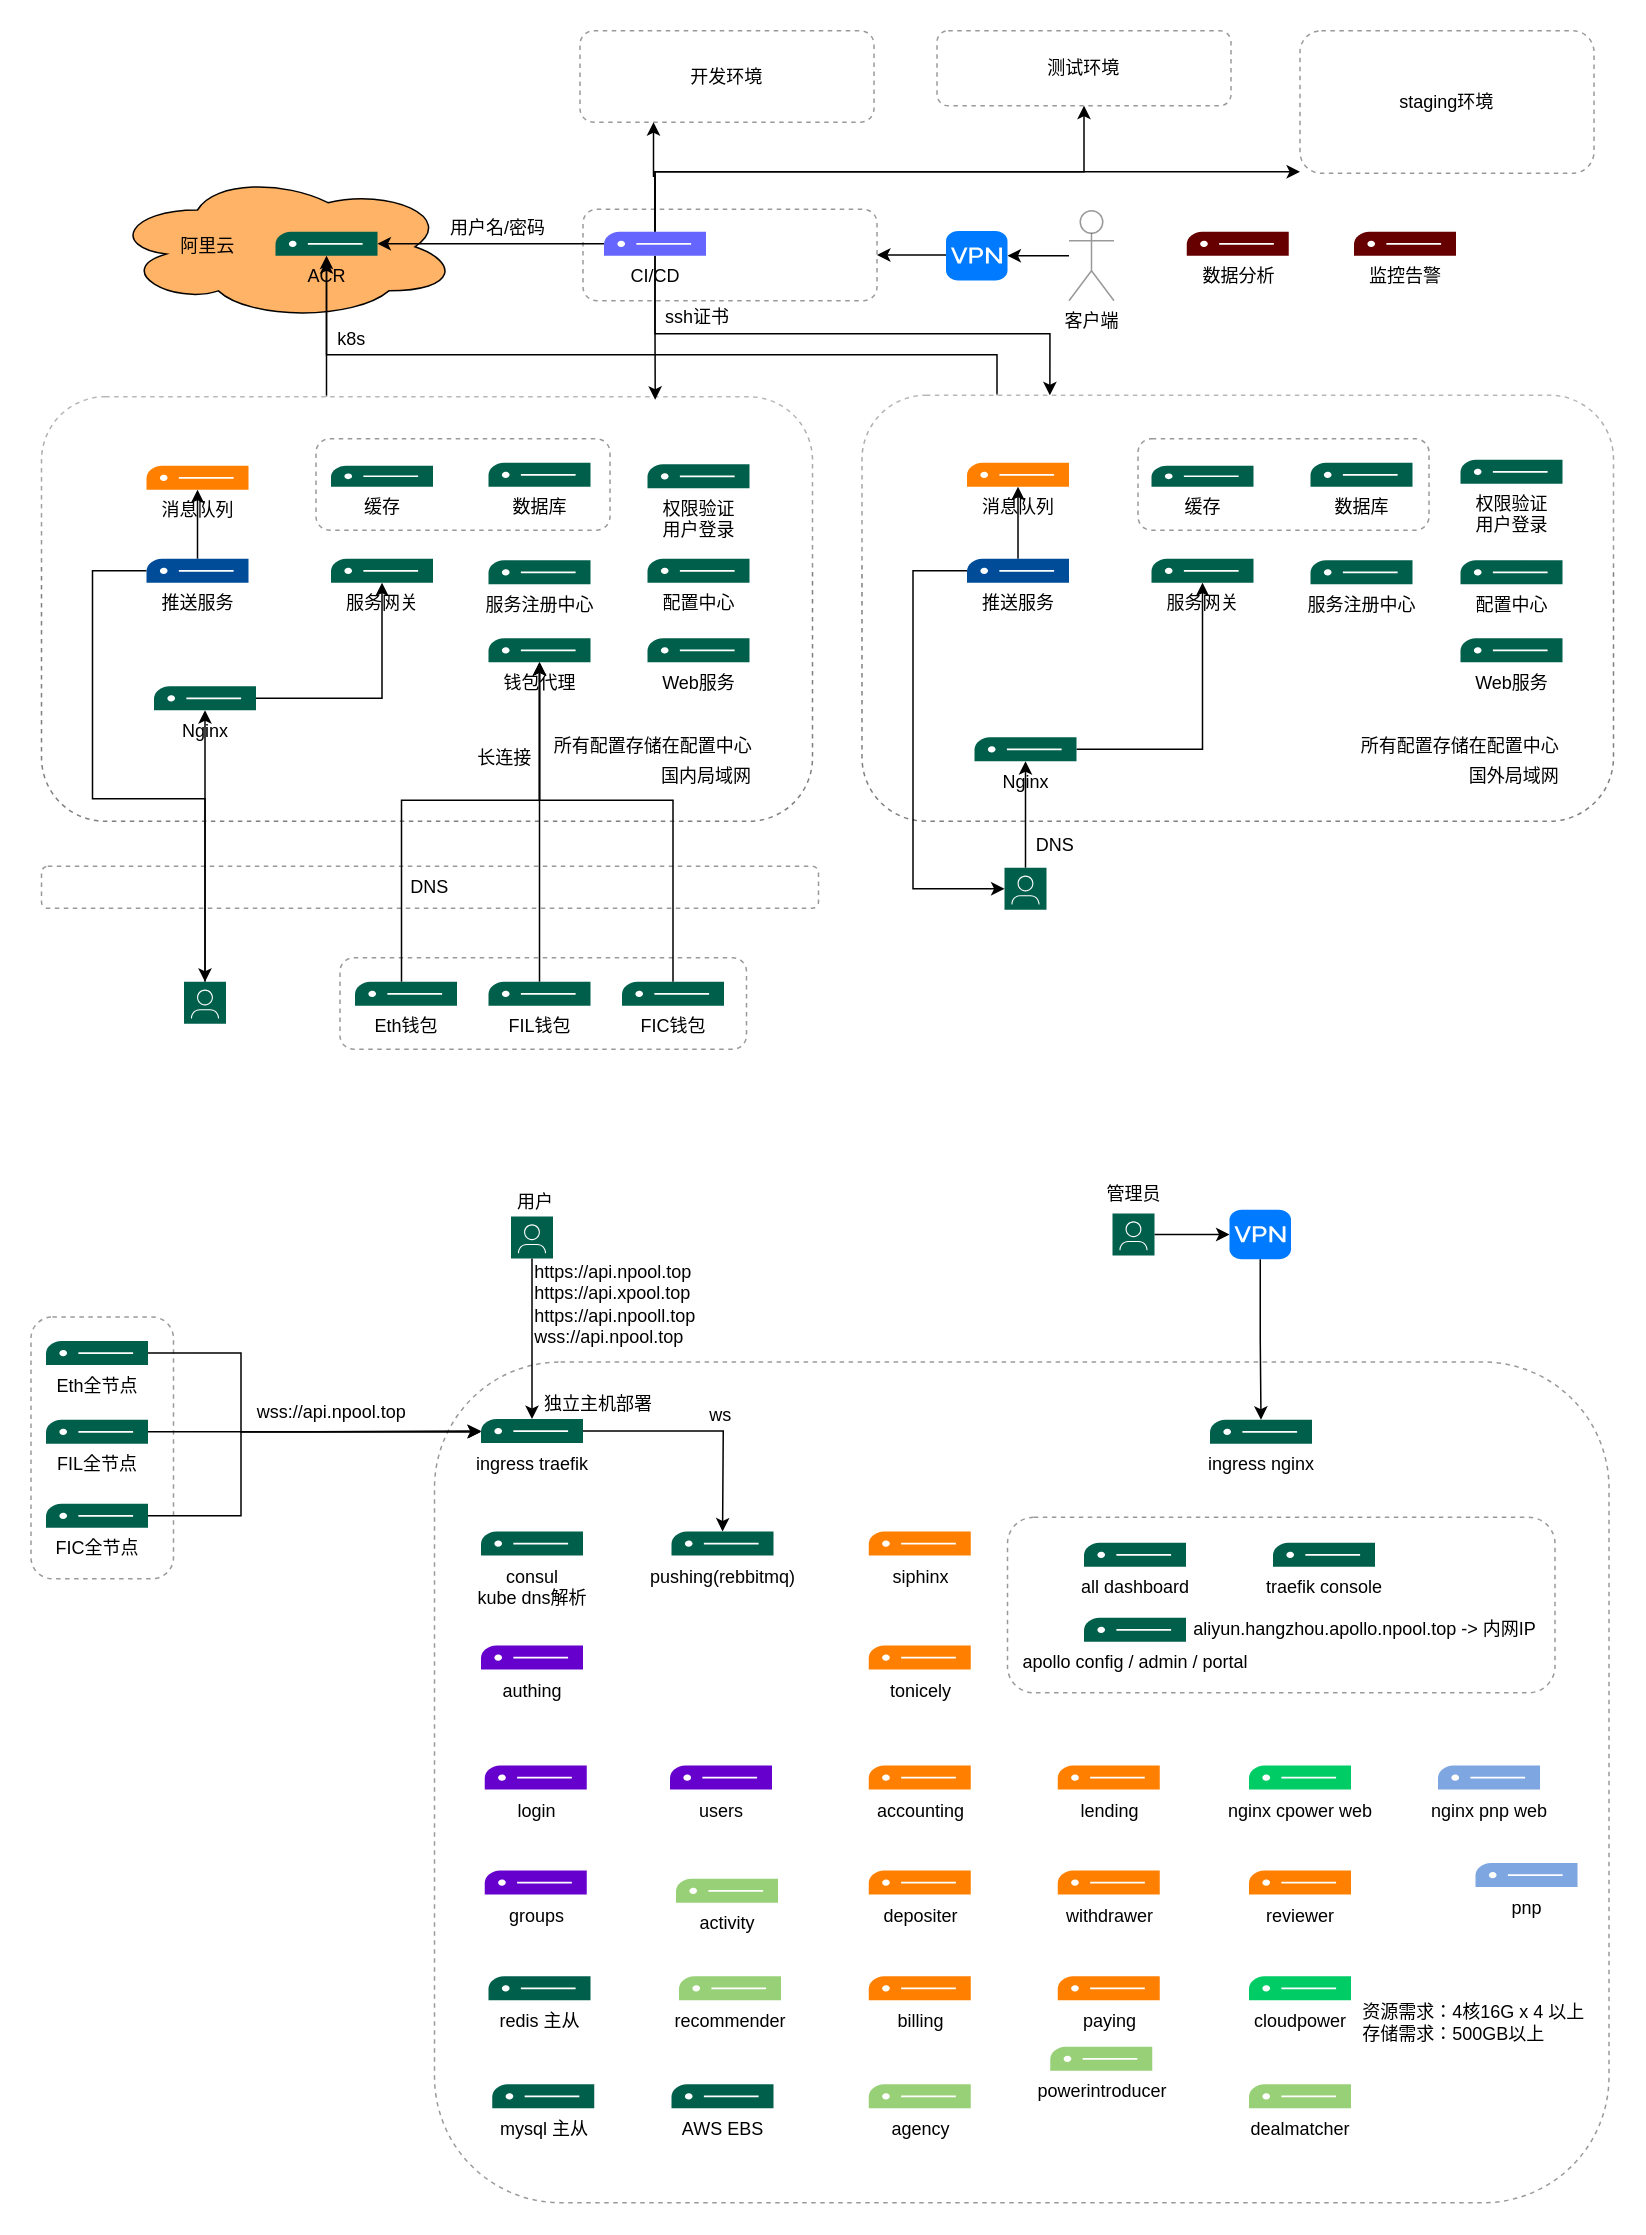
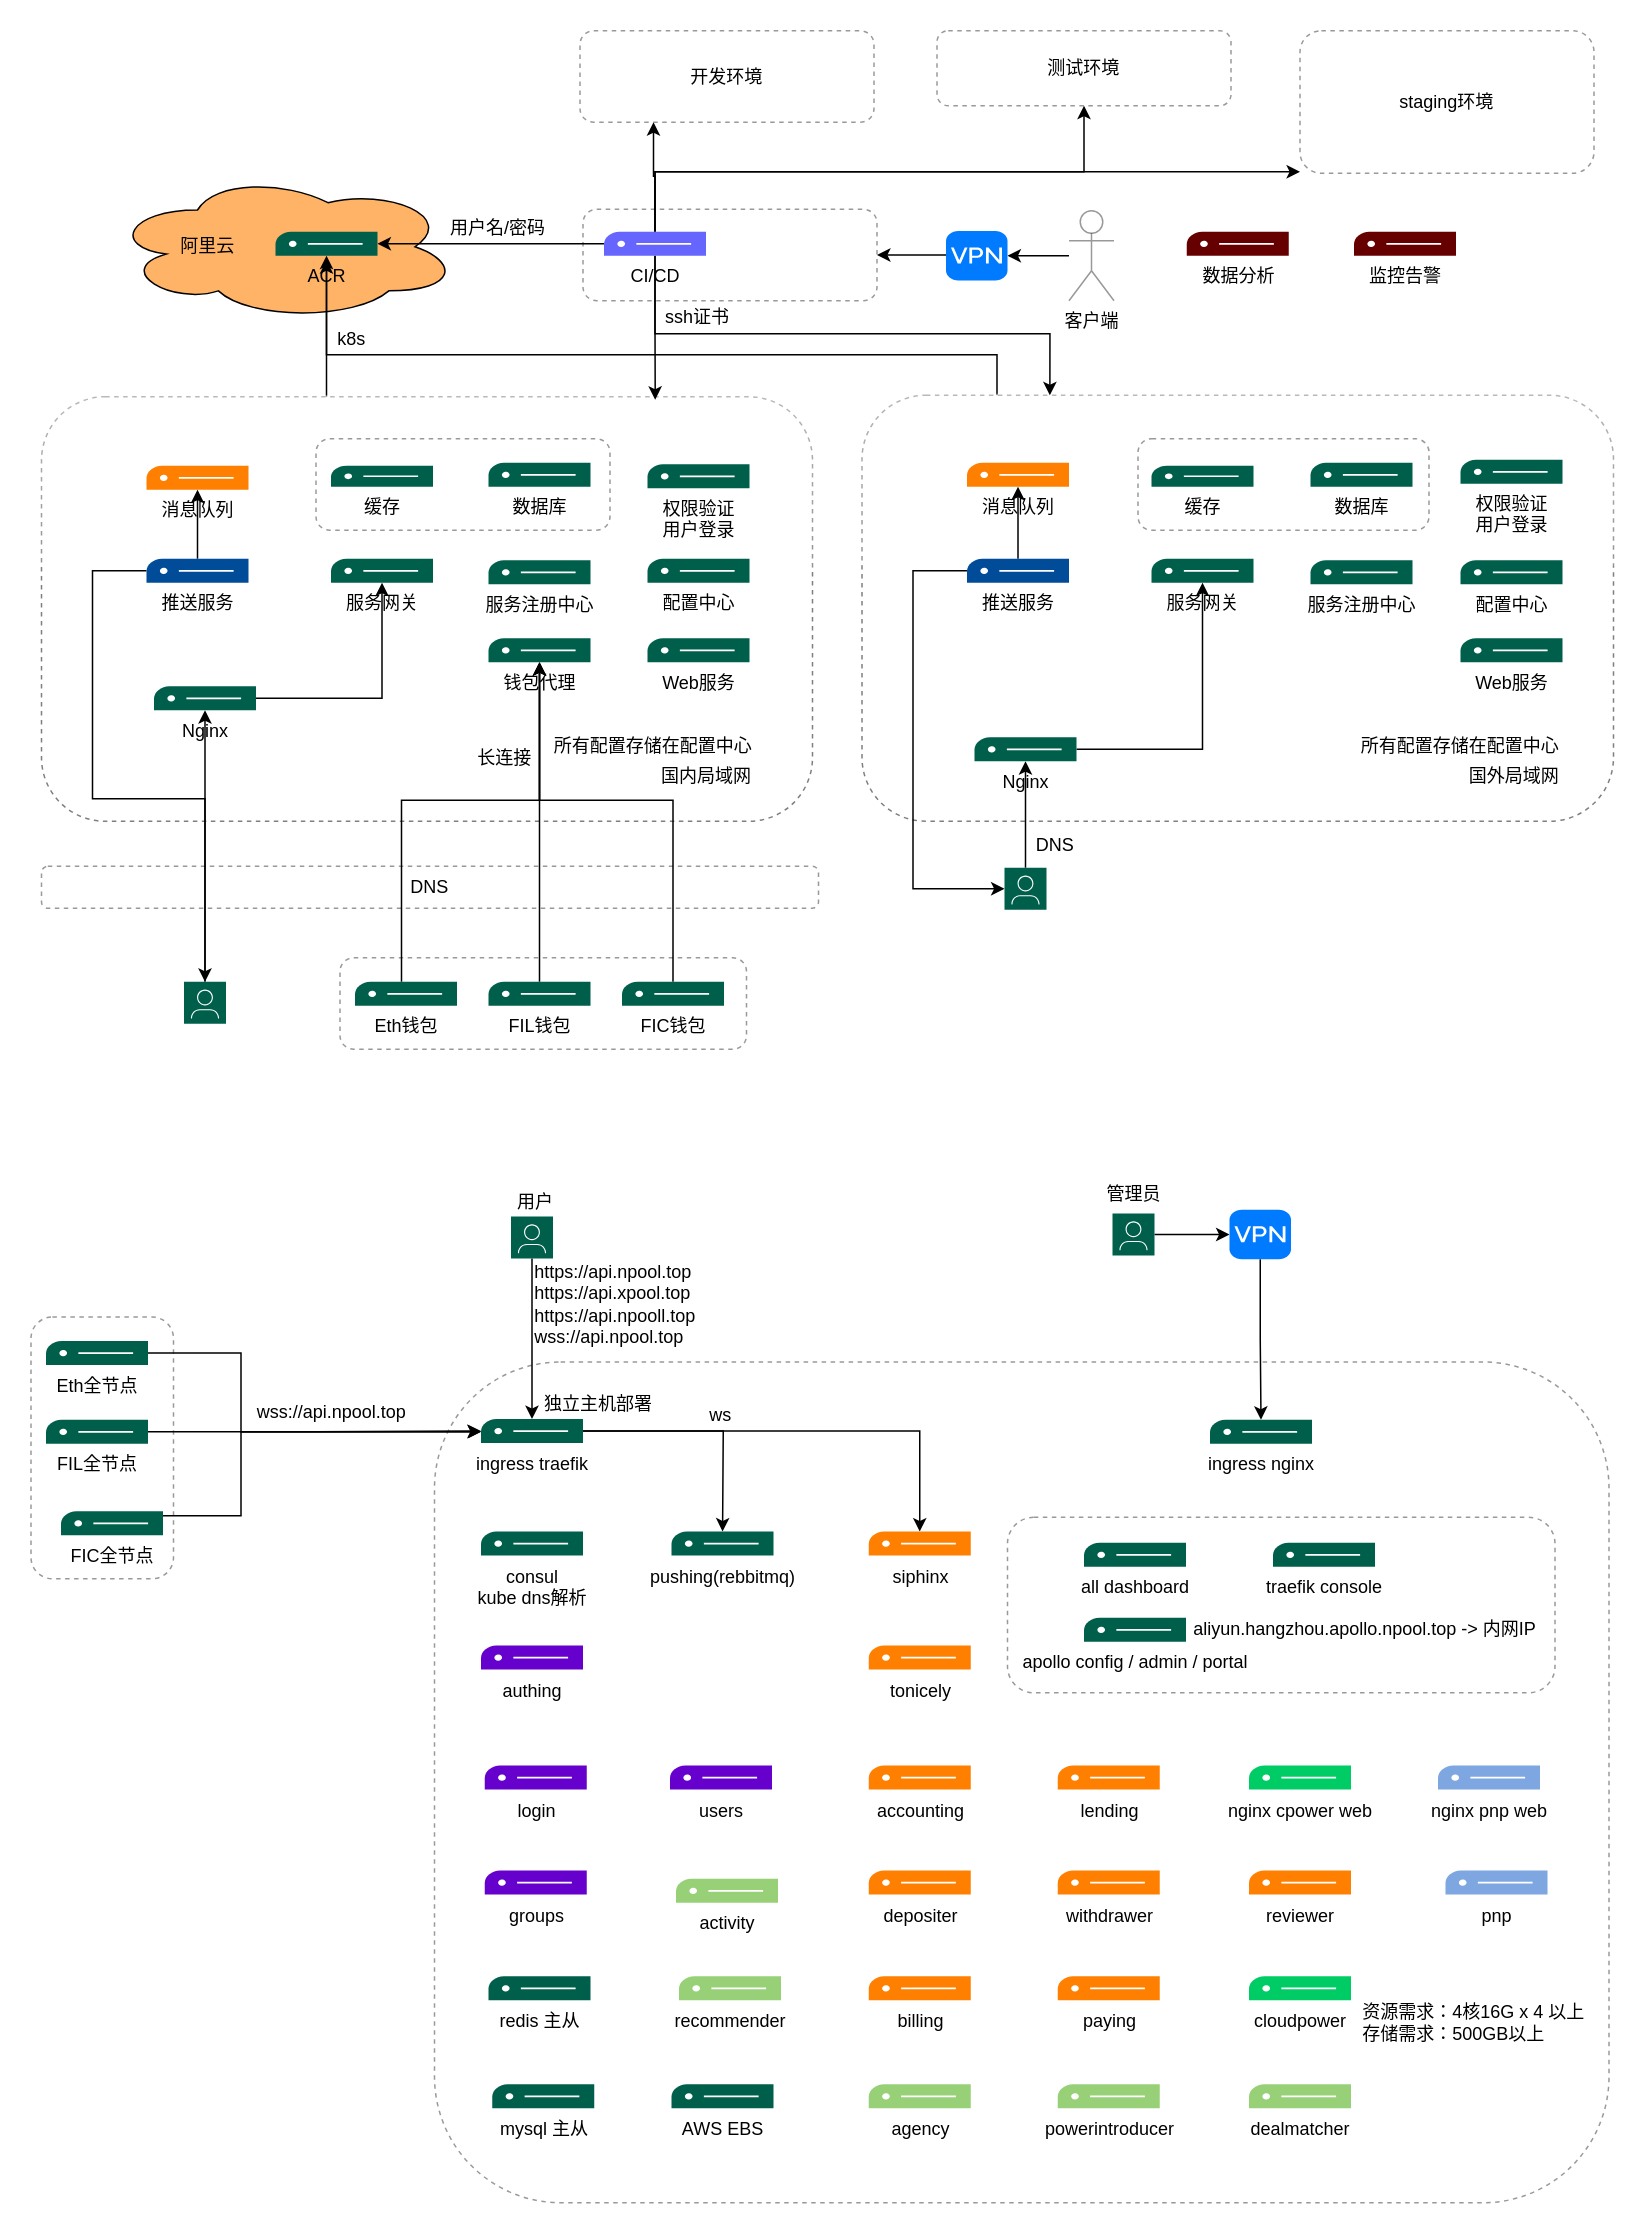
none -> (867, 1431)
(97, 1516) -> (112, 1523)
(1526, 1875) -> (1496, 1883)
(1101, 2059) -> (1109, 2096)
